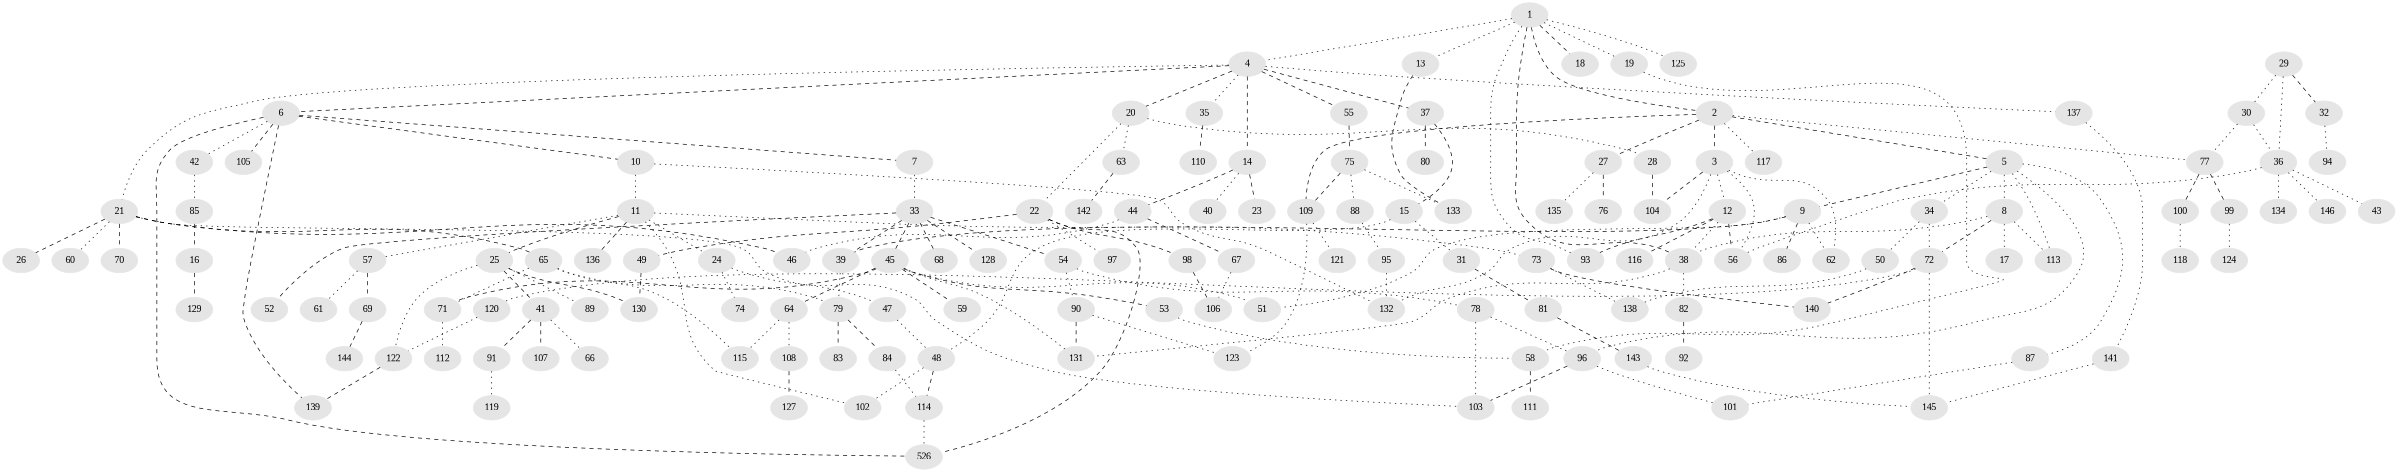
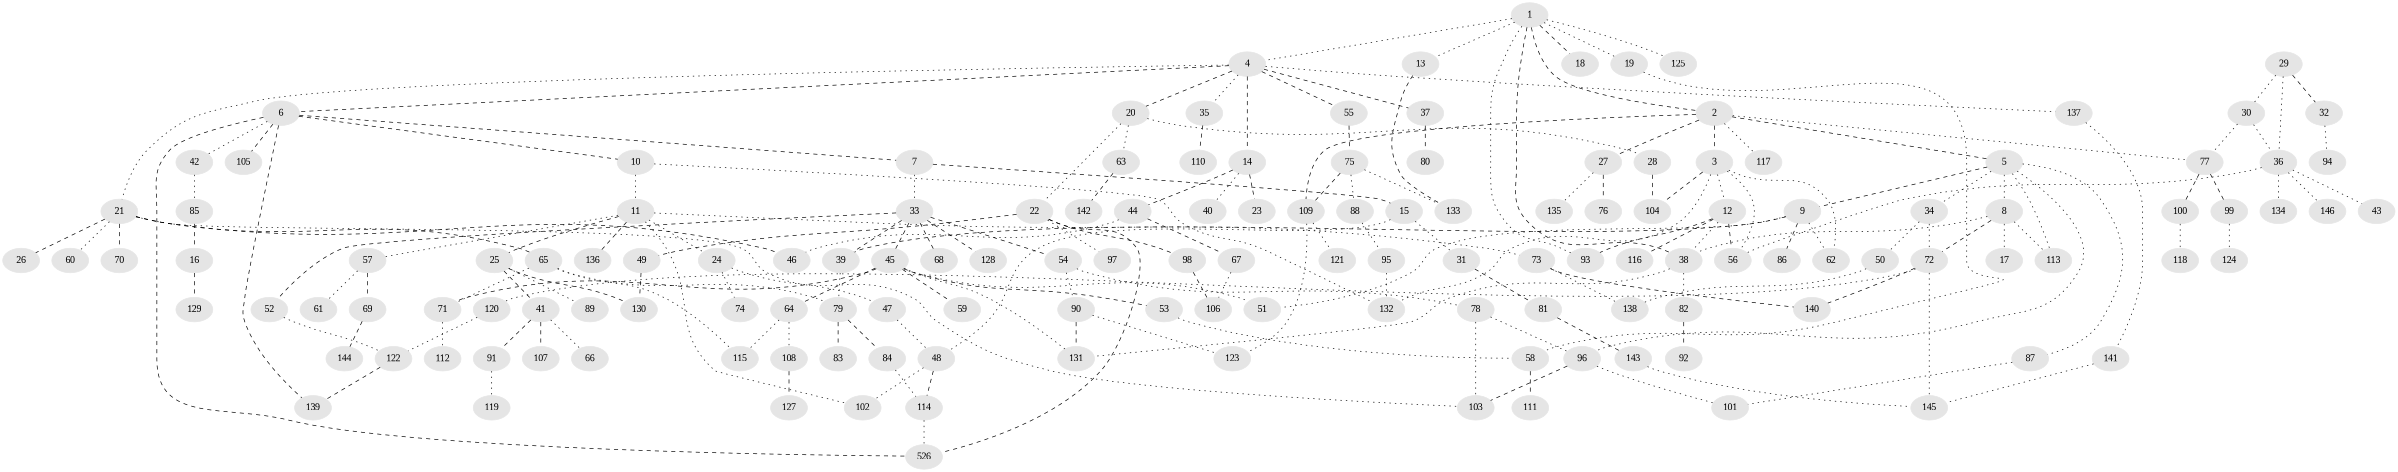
(1452, 169) -> (1162, 180)
(423, 293) -> (331, 334)
